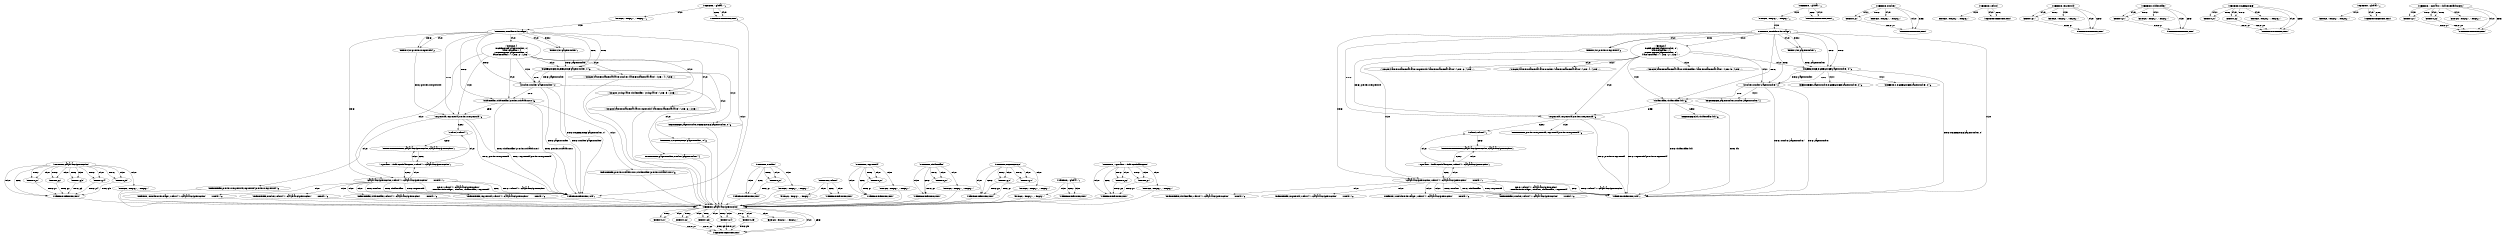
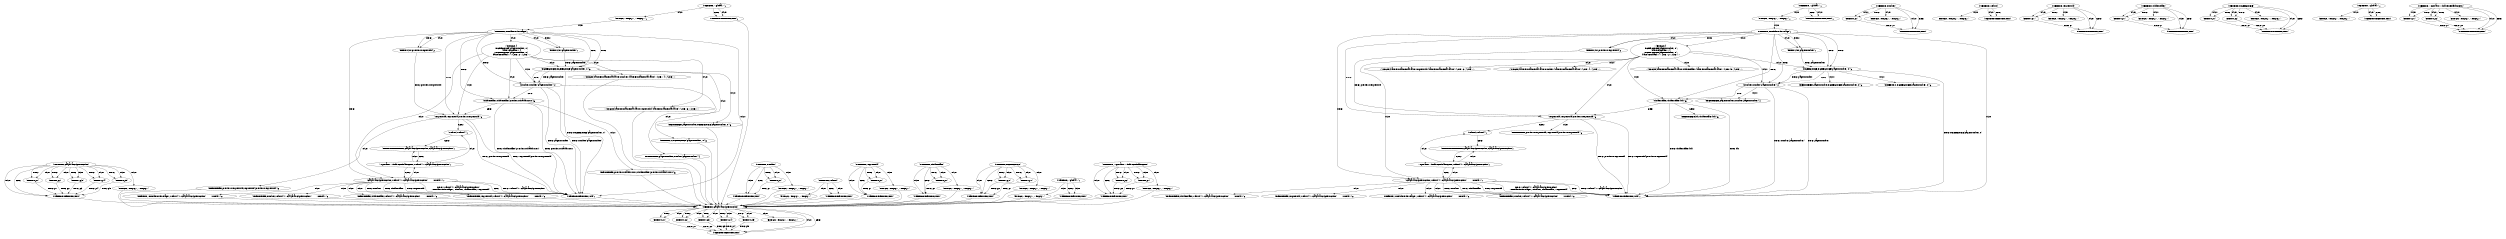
(643, 93) -> none
